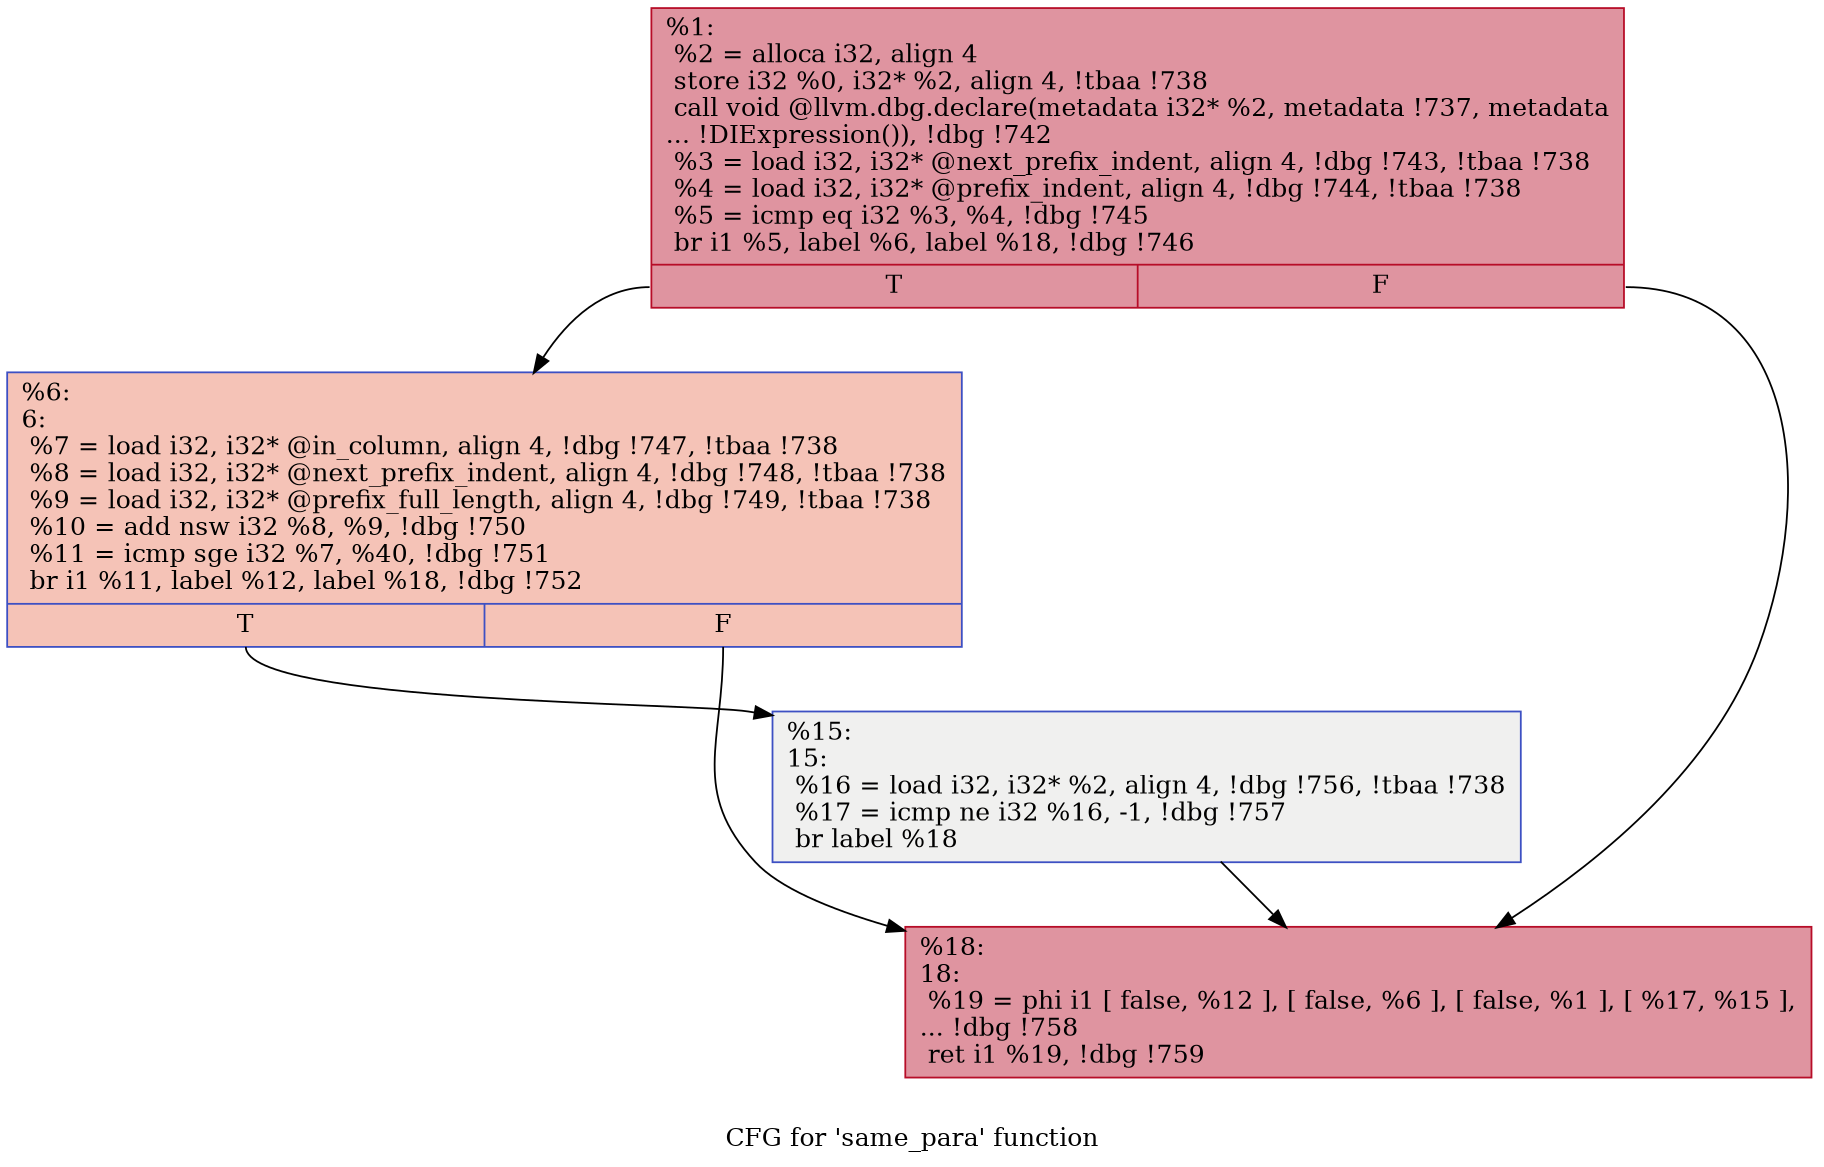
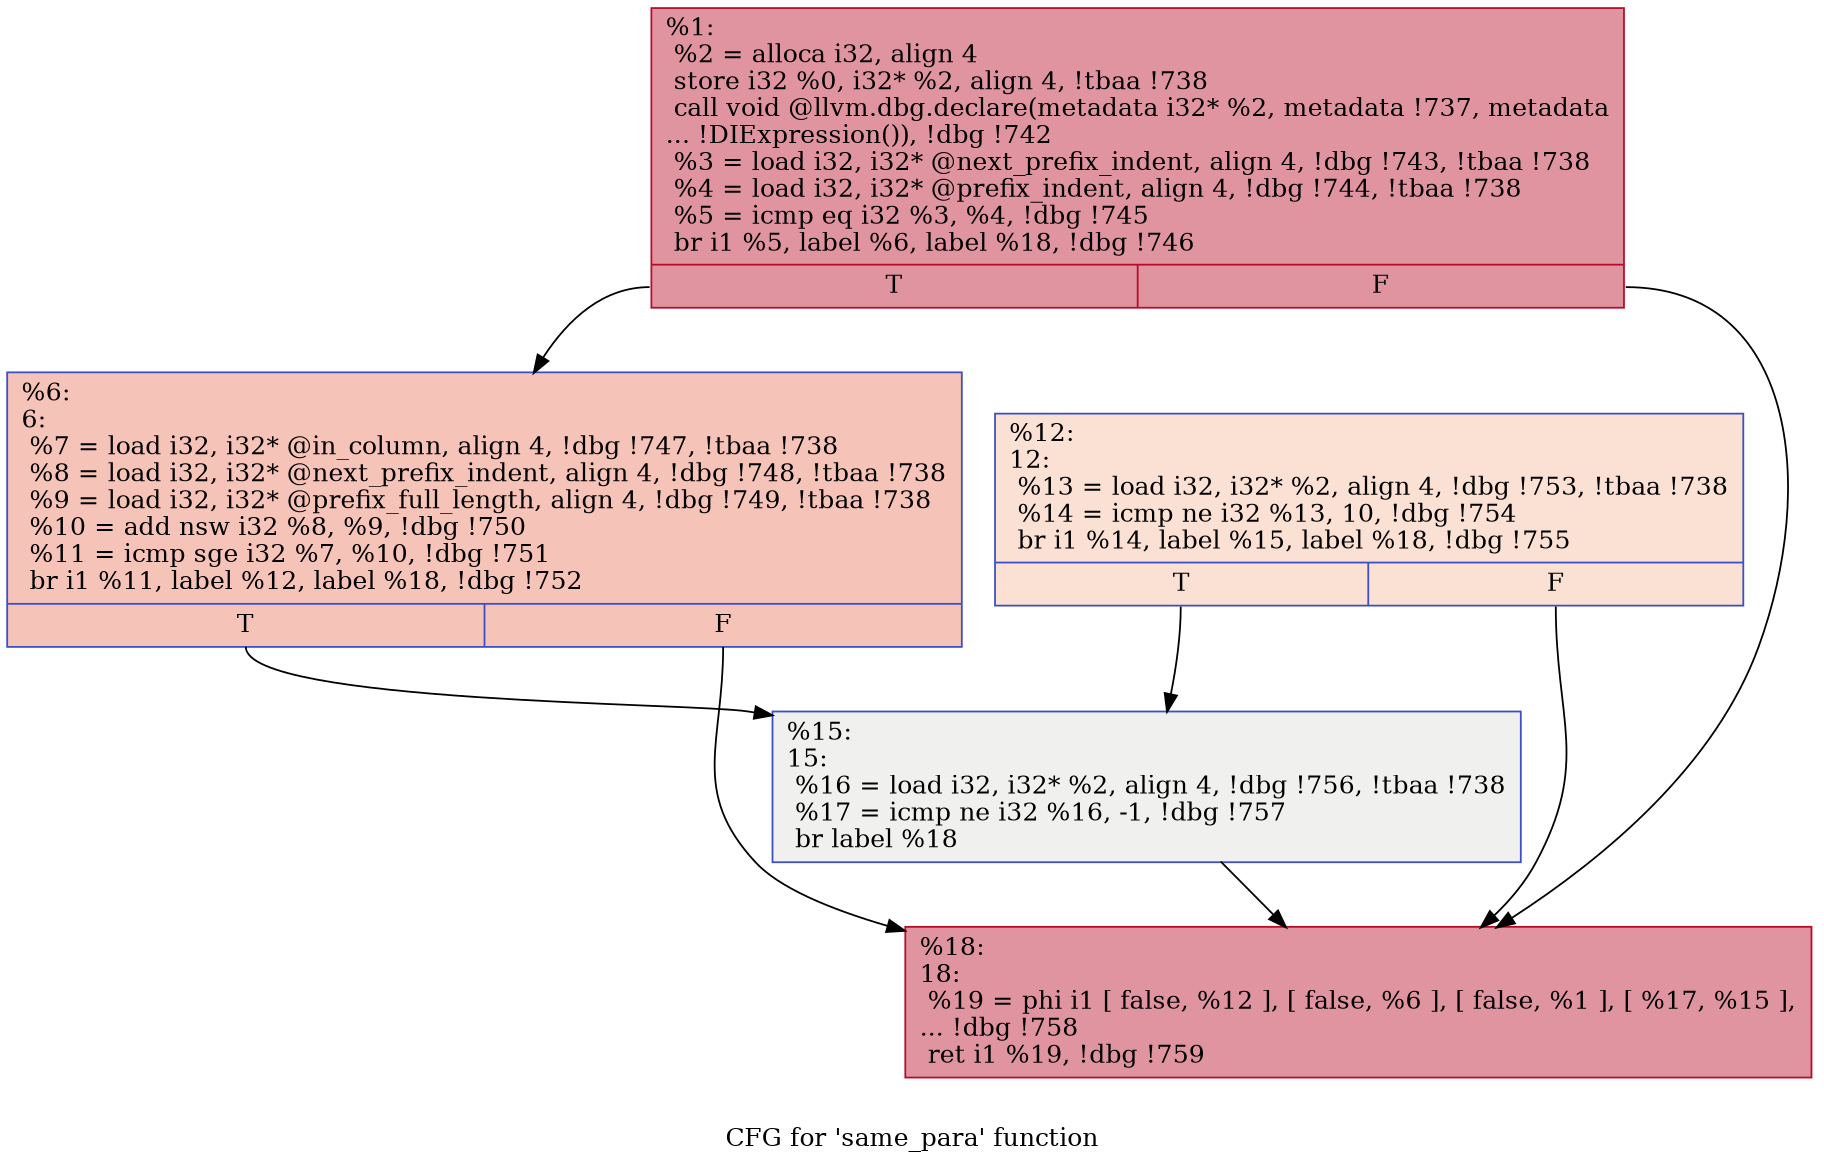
none -> (1369, 510)
(286, 554) -> (286, 554)
